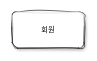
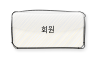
(48, 30) -> (48, 30)
